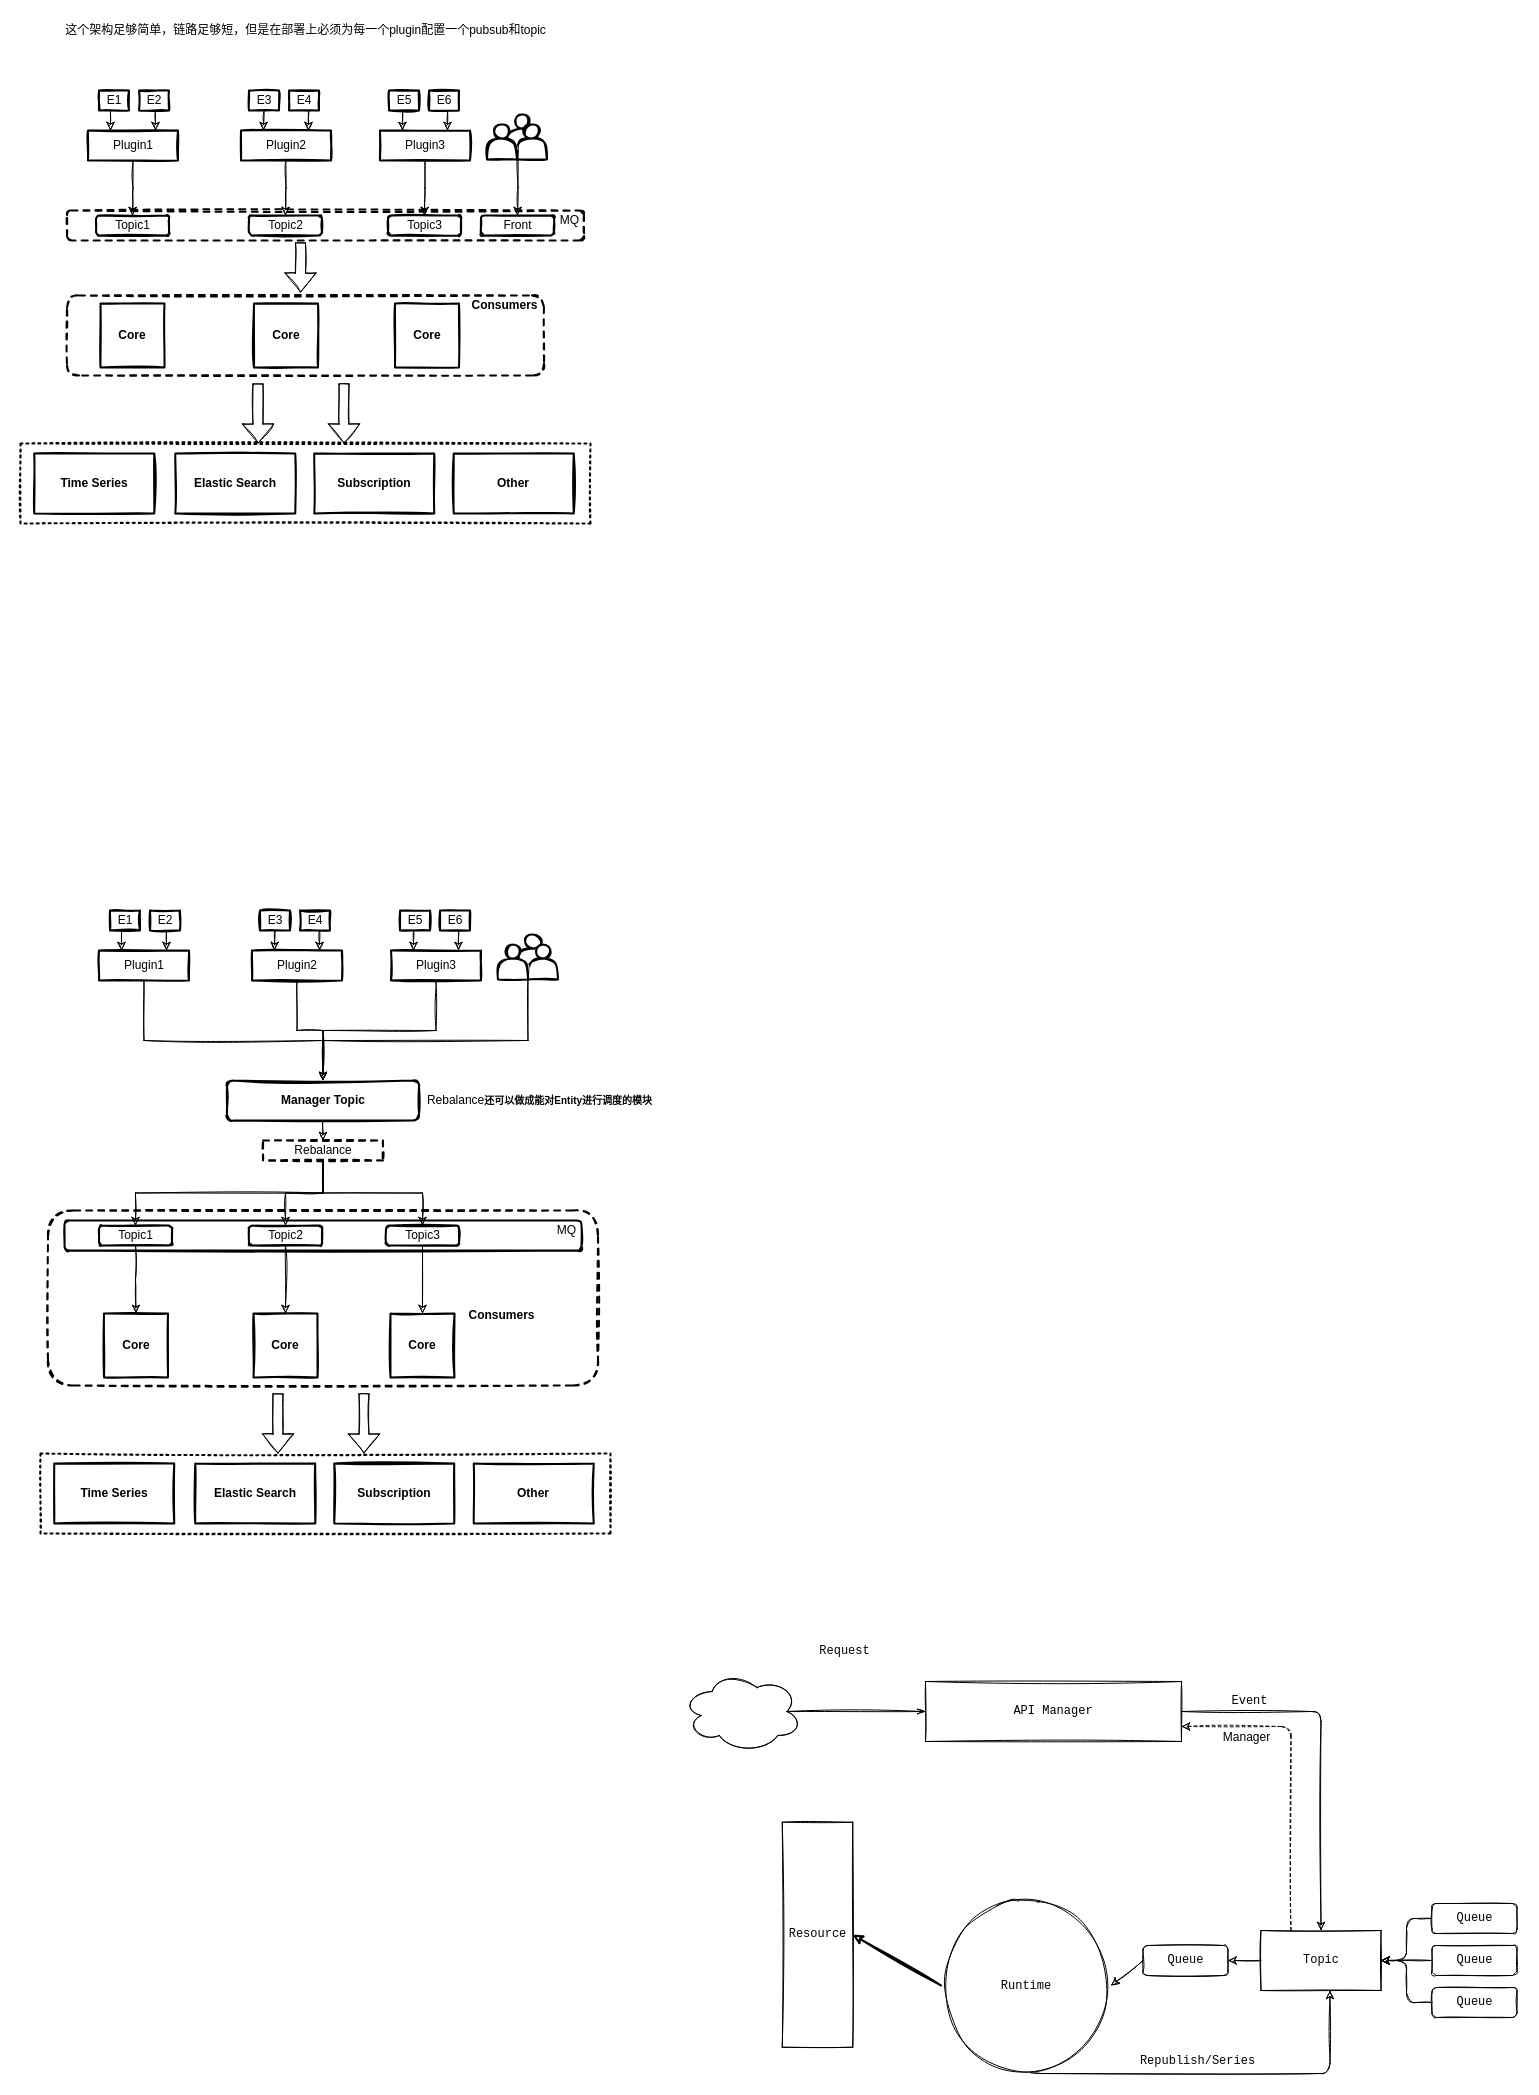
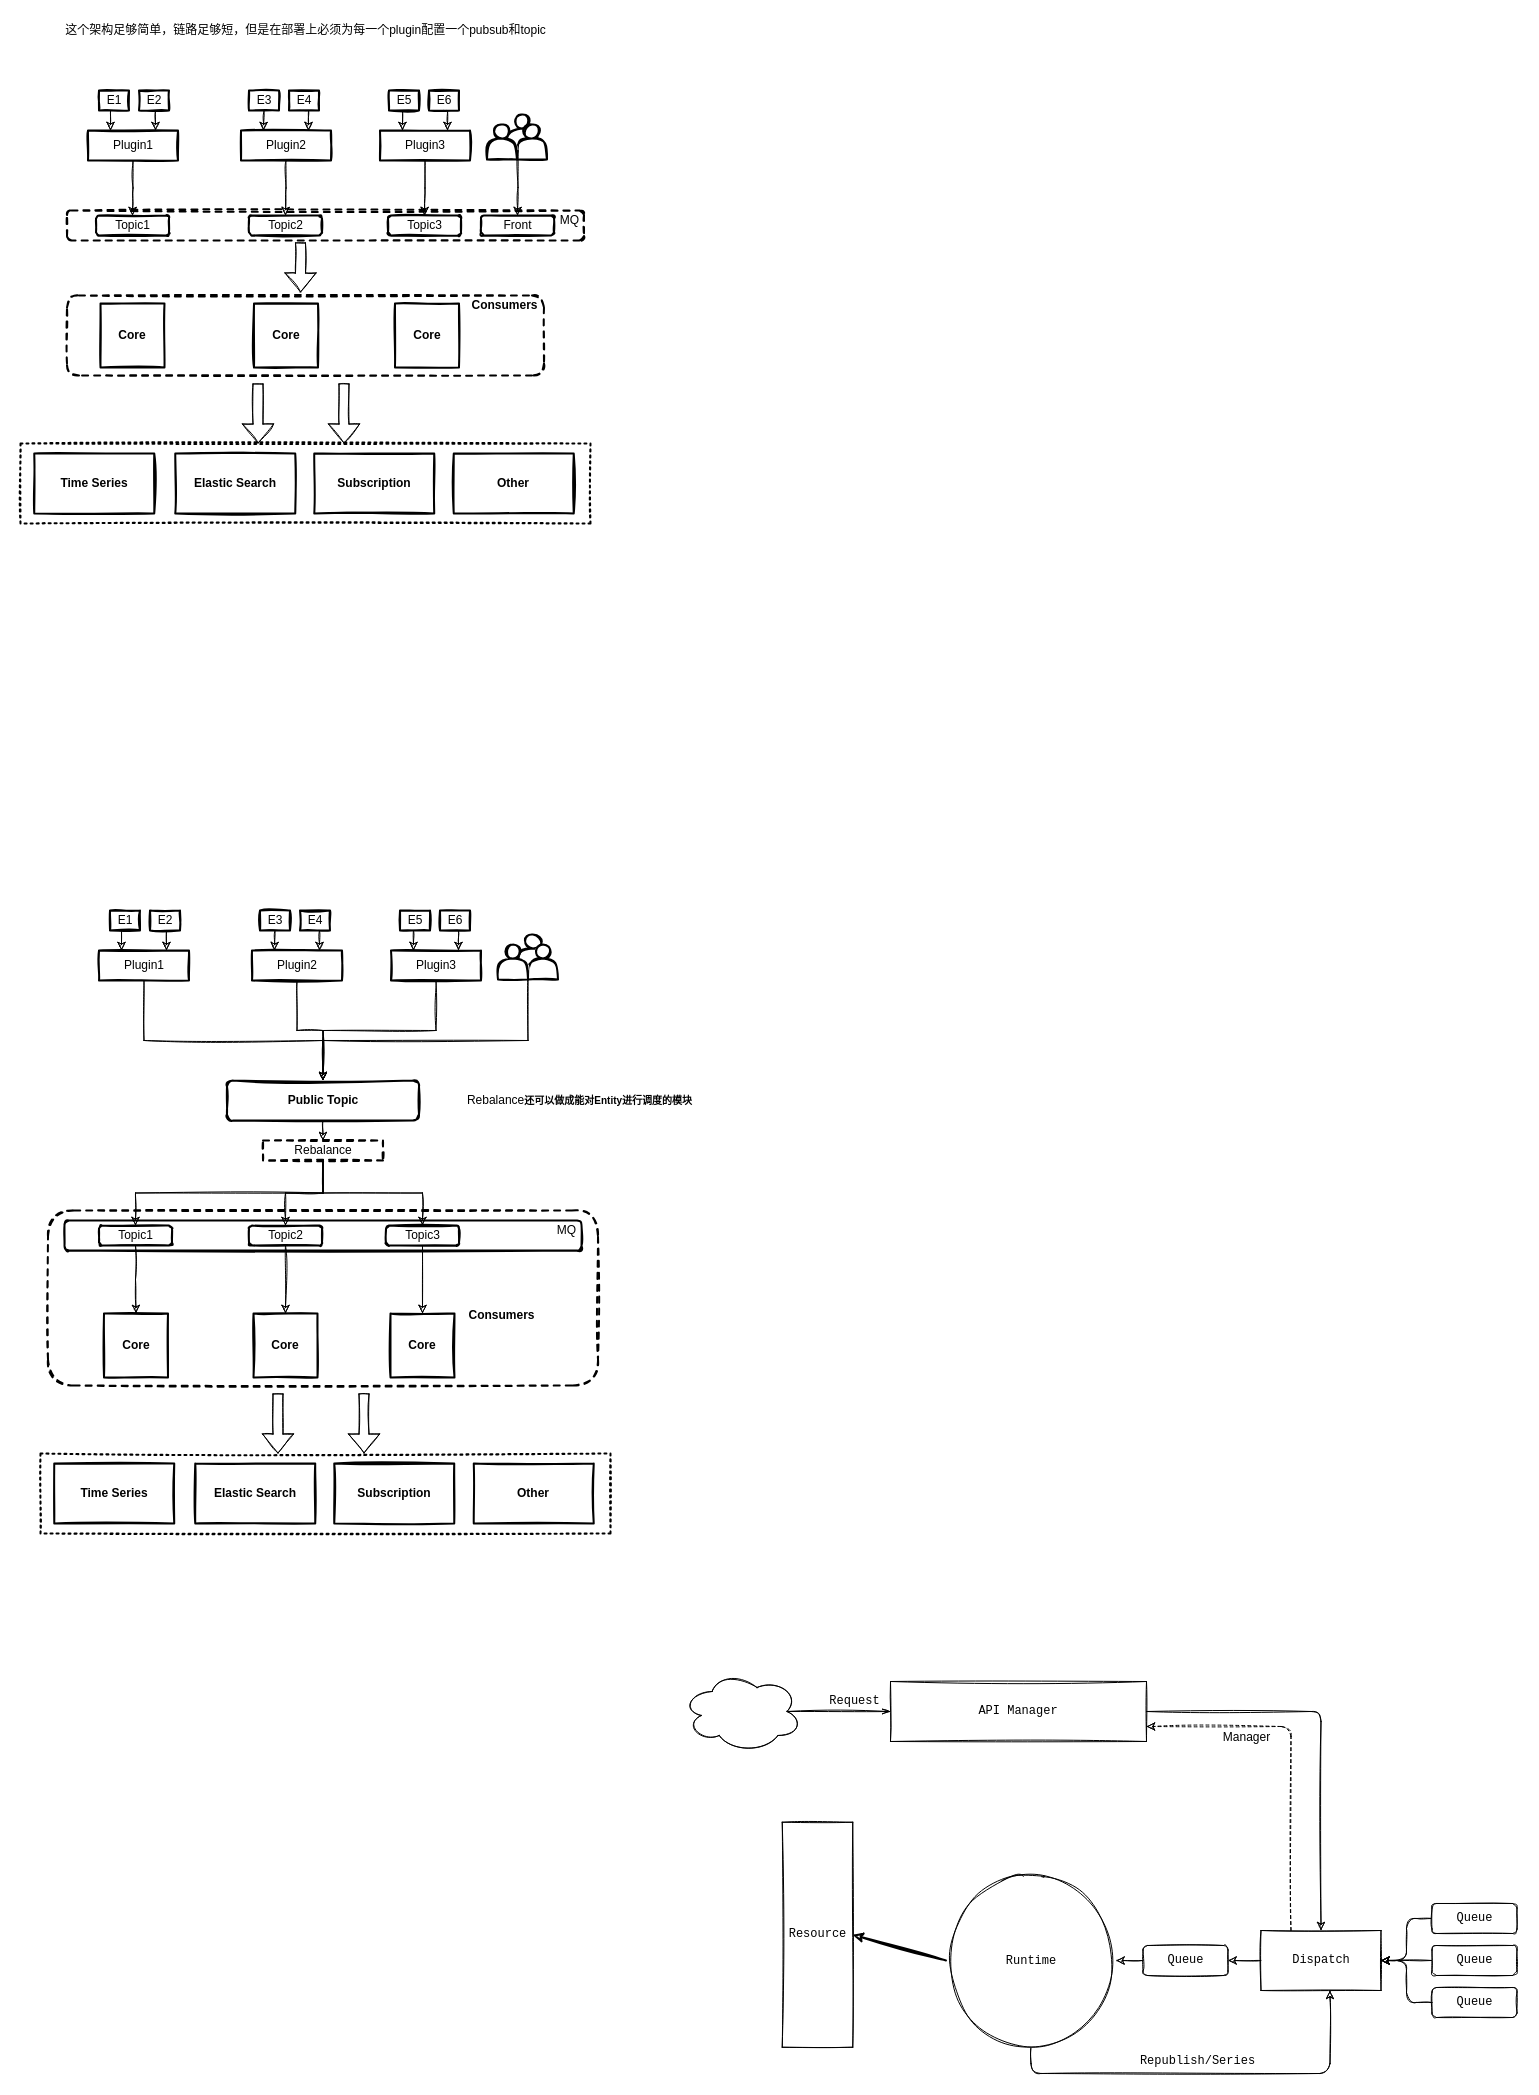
(324, 1101) -> (324, 1101)
(539, 1101) -> (579, 1101)
(844, 1652) -> (854, 1702)
(1249, 1702) -> none
(1054, 1712) -> (1019, 1712)
(1322, 1961) -> (1322, 1961)
(1026, 1986) -> (1031, 1961)
